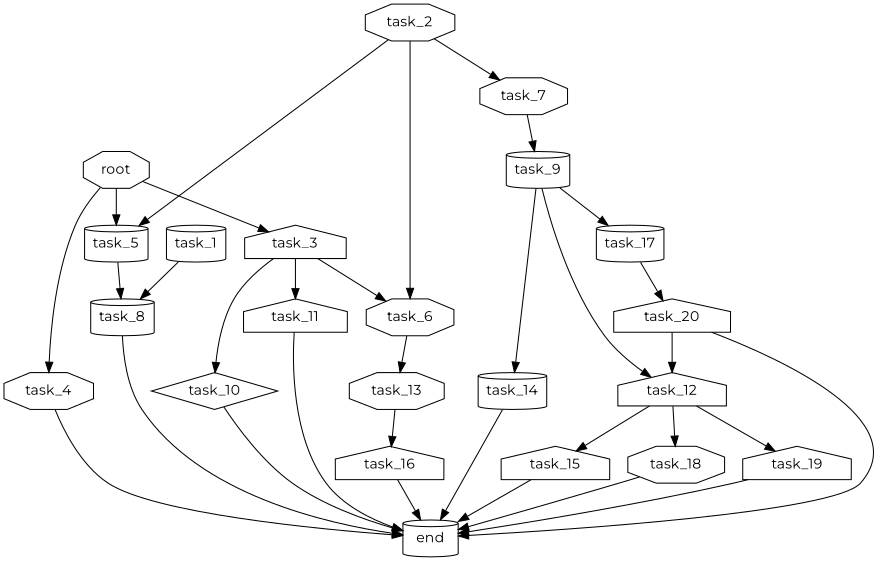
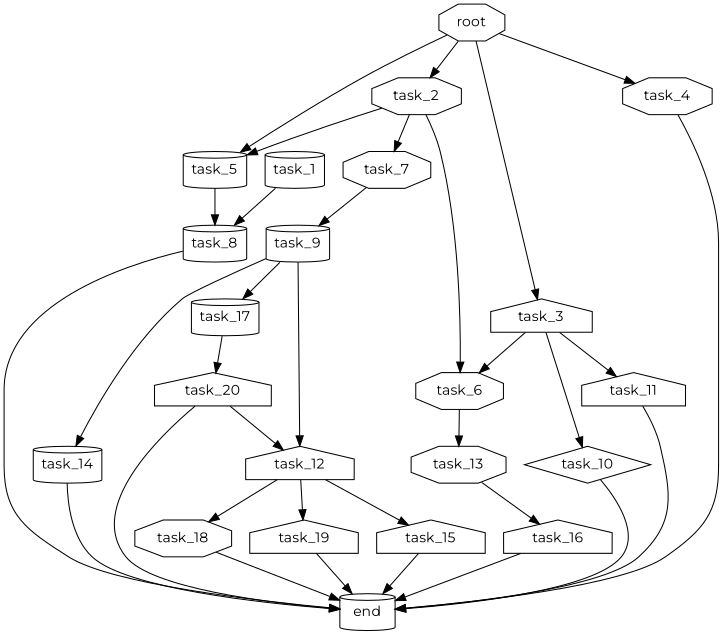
none -> (447, 55)
